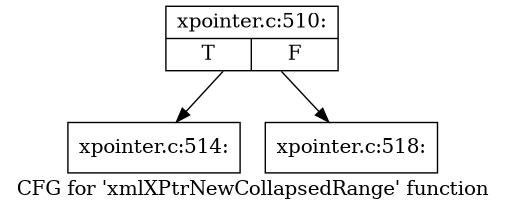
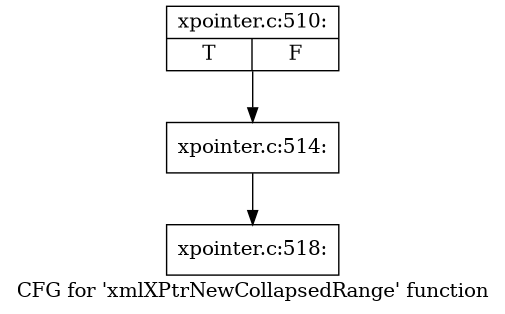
(300, 91) -> (253, 192)
